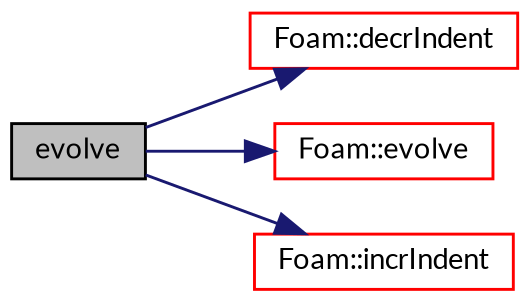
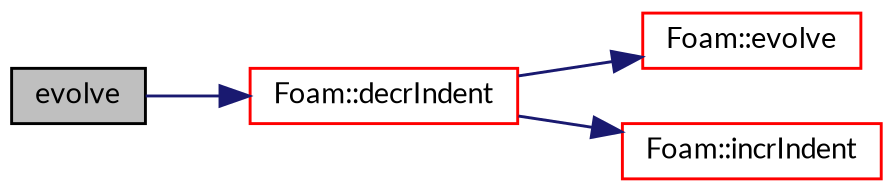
(195, 151) -> (566, 69)
(212, 199) -> (555, 122)
